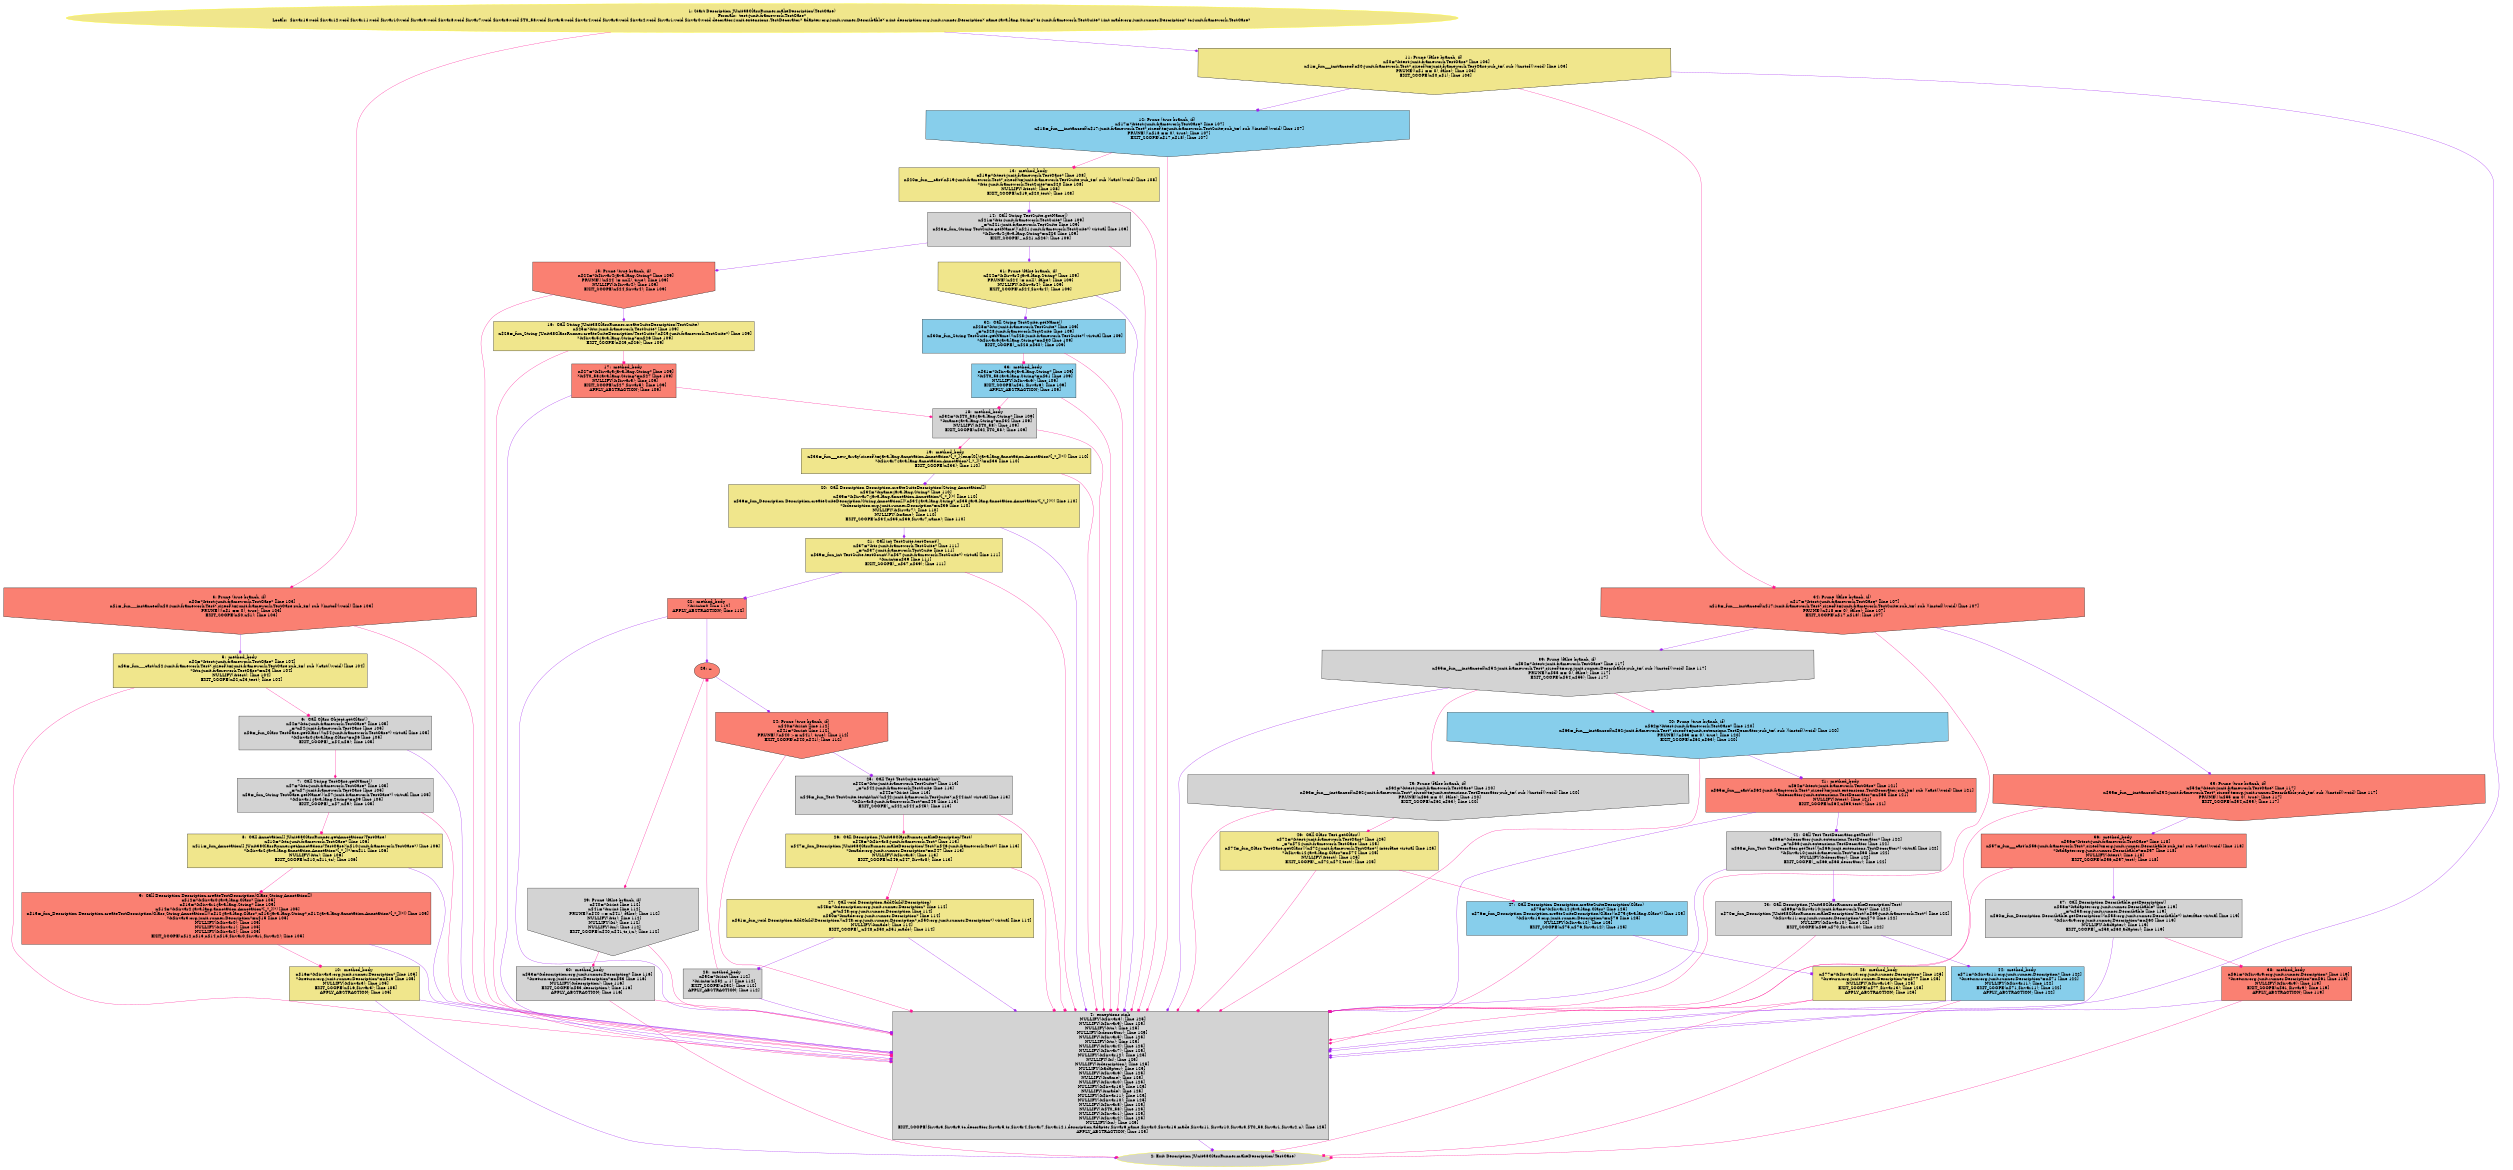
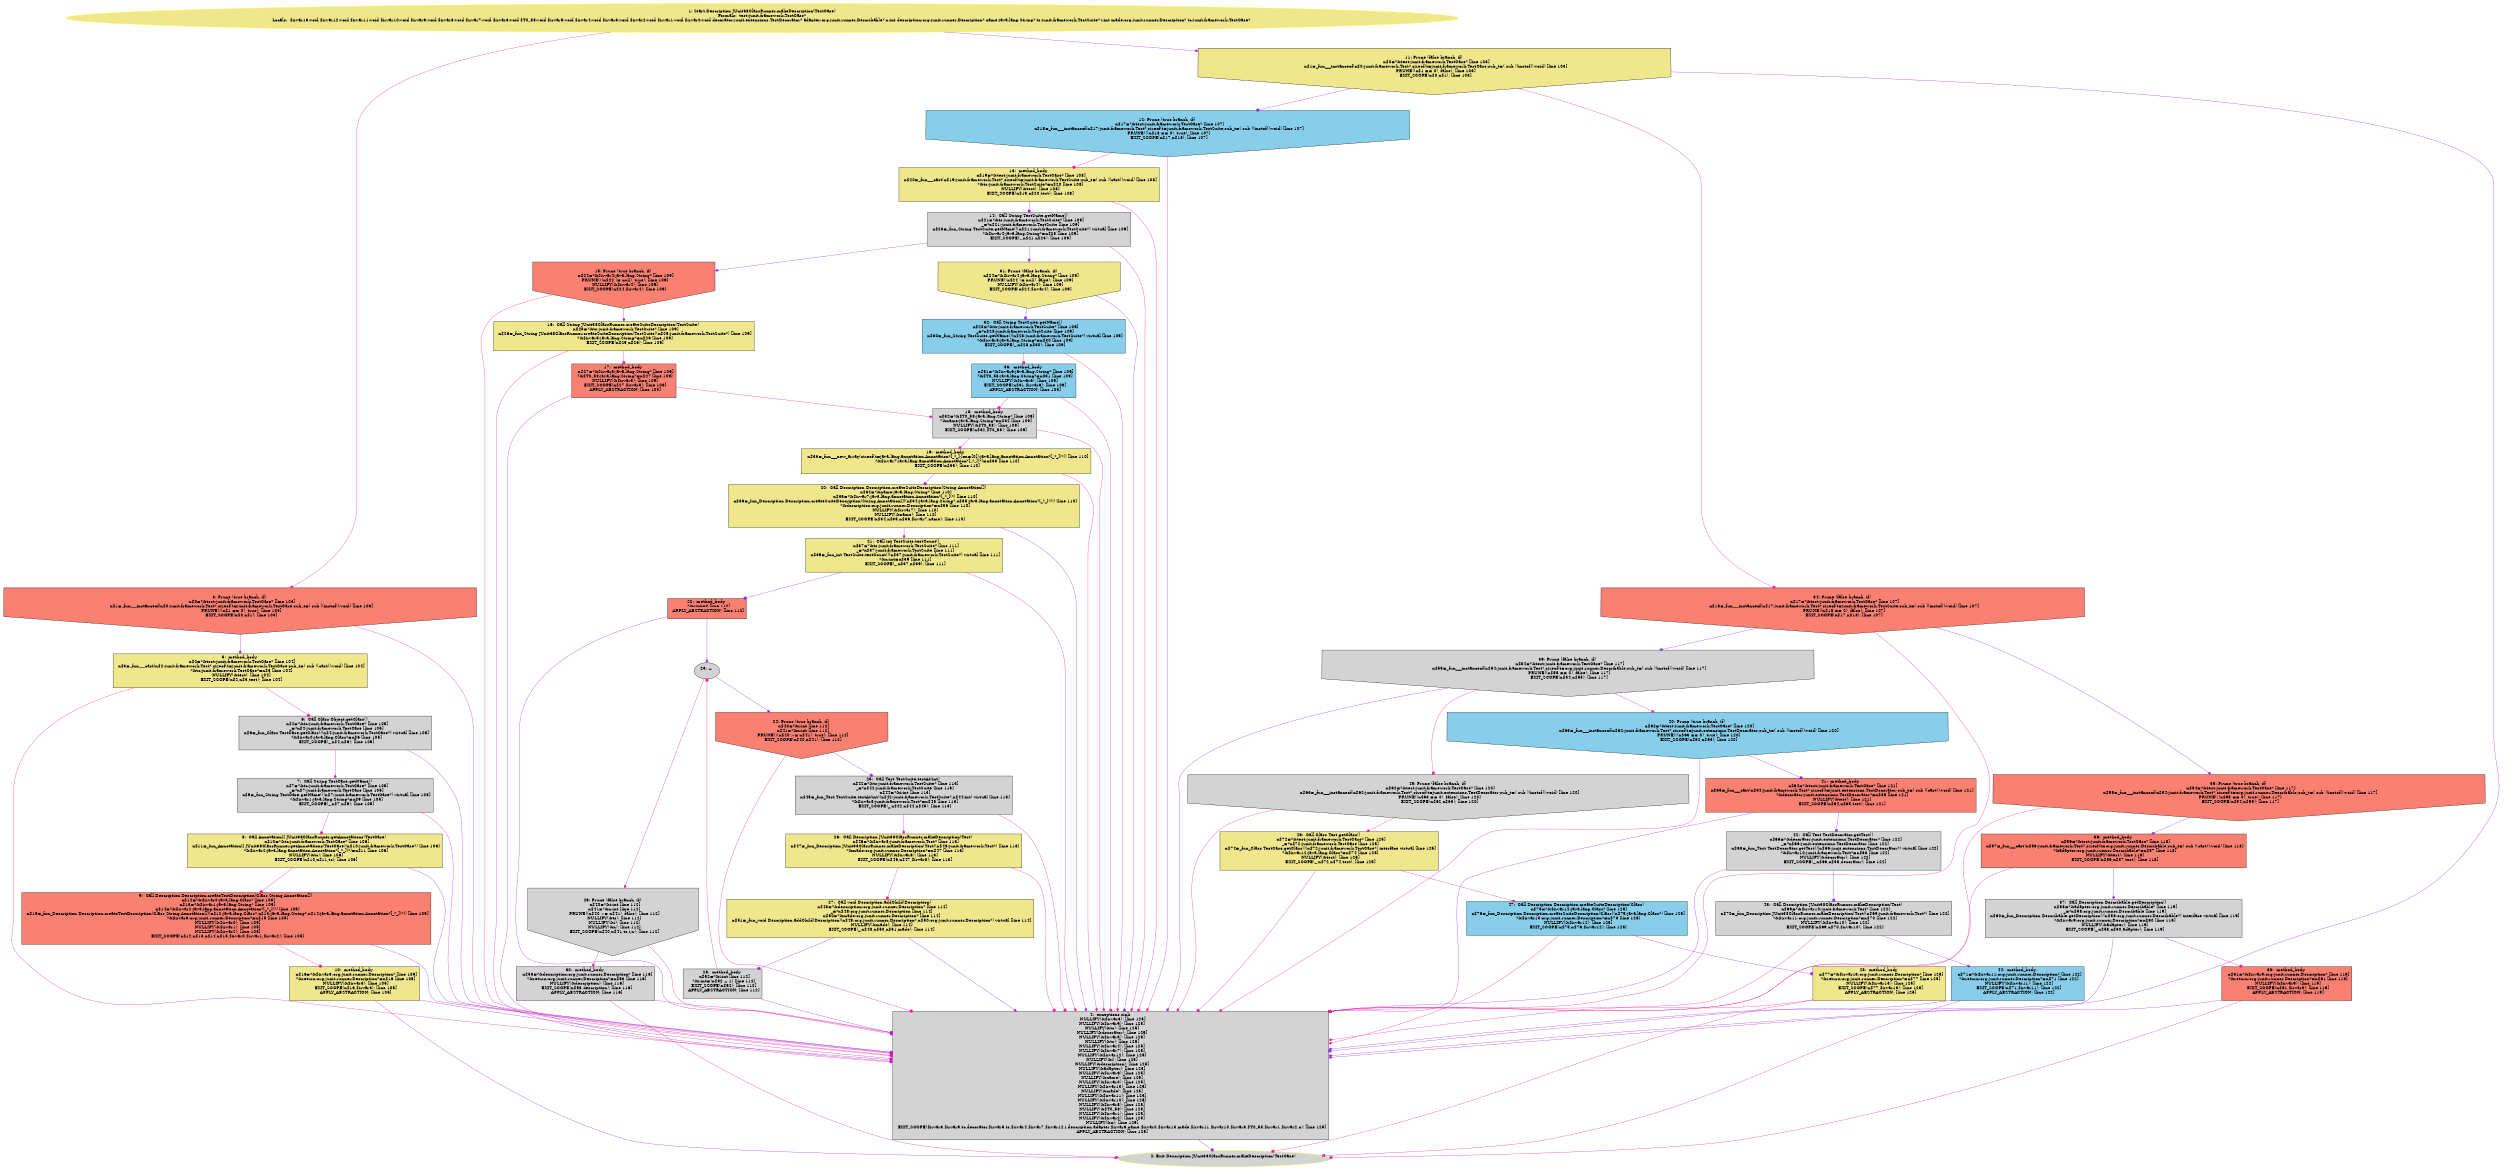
(707, 671) -> (707, 671)
